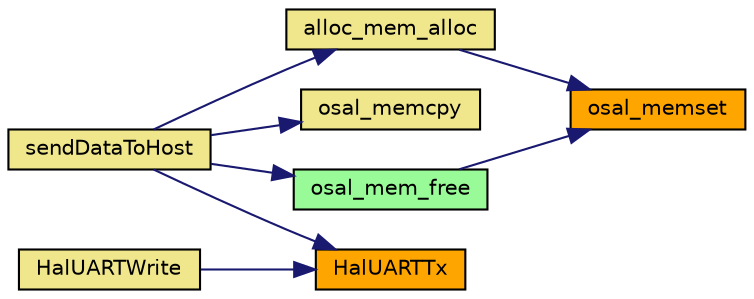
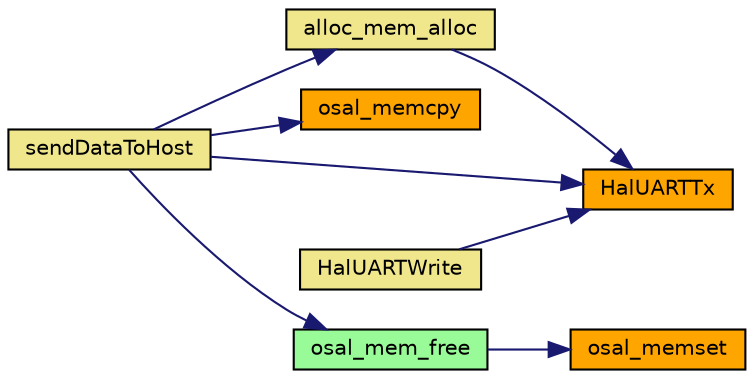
(514, 66) -> (537, 96)
(391, 109) -> (391, 109)
